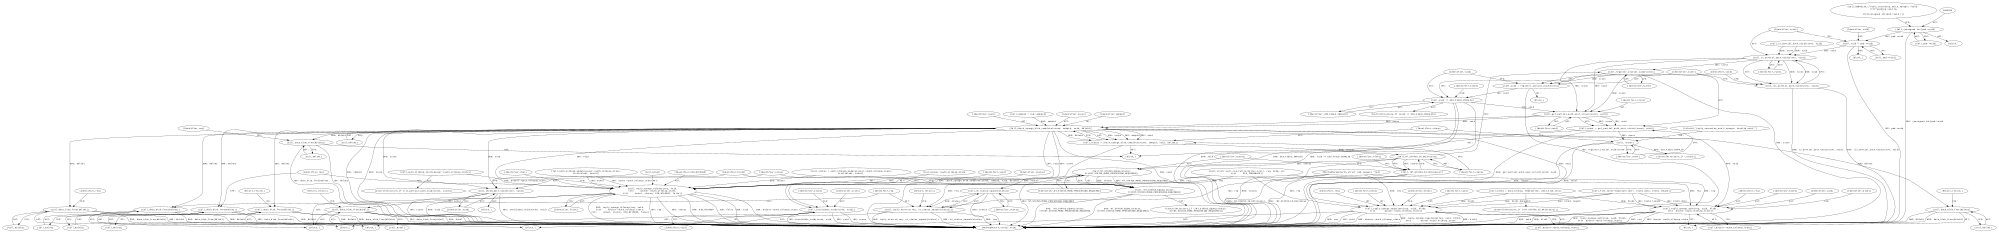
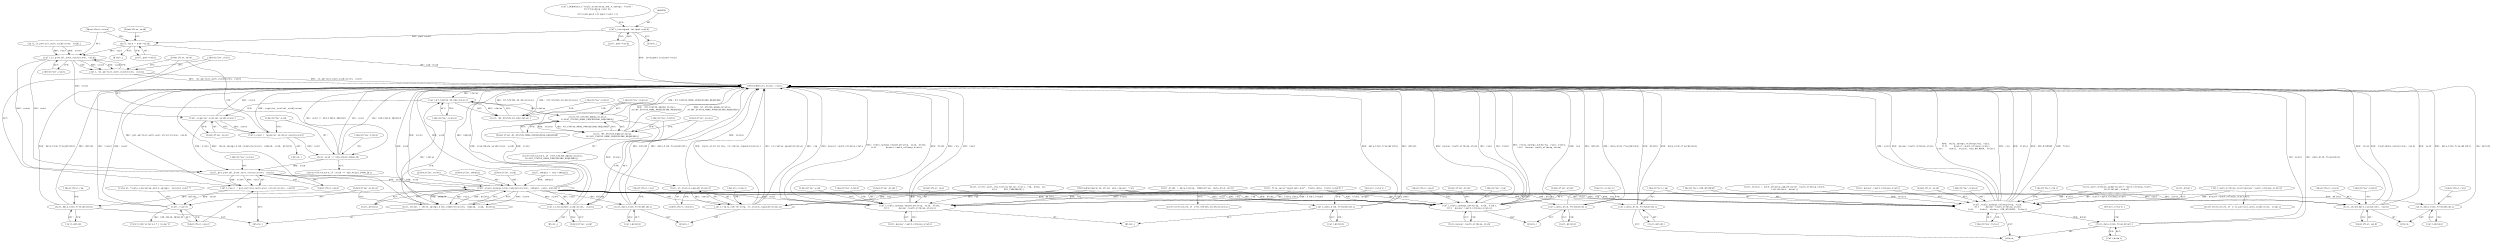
(1328, 114) -> none
(1270, 216) -> (596, 88)
